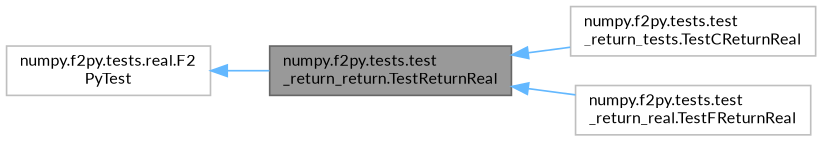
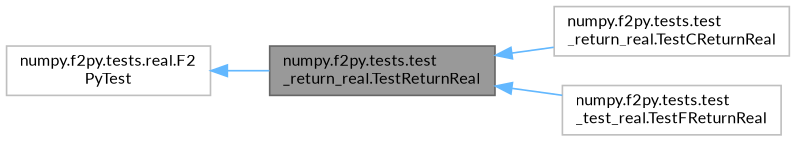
(693, 31) -> (672, 31)
(391, 71) -> (382, 71)
(693, 110) -> (672, 110)
